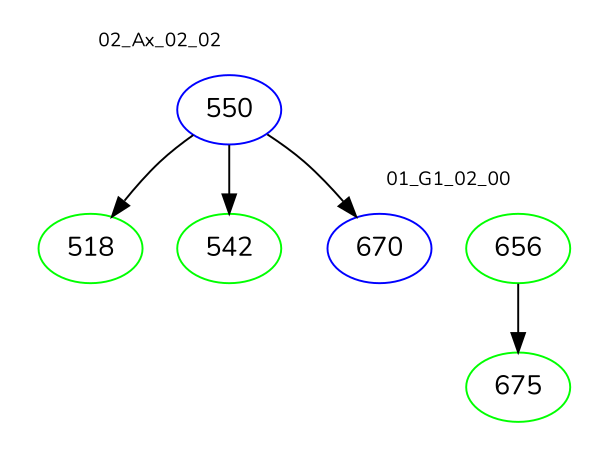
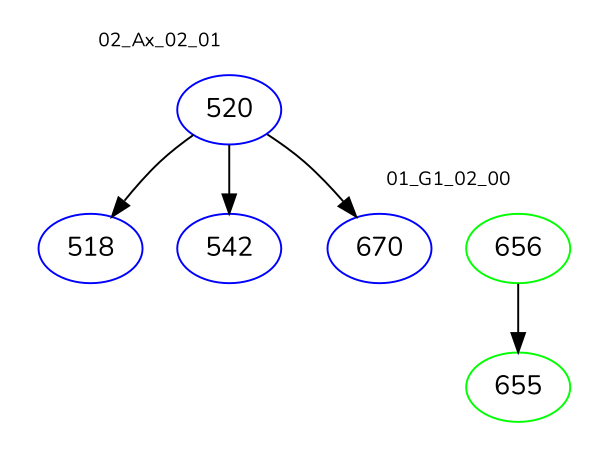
(160, 41) -> (160, 41)
(229, 110) -> (229, 110)
(91, 249) -> (91, 249)
(229, 249) -> (229, 249)
(518, 387) -> (518, 387)
